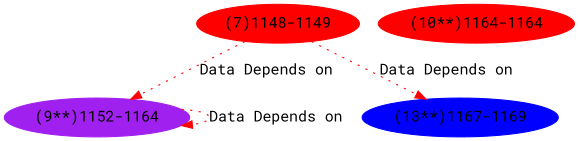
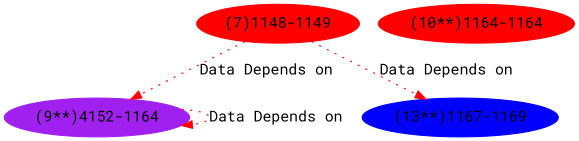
(97, 117) -> (97, 117)
